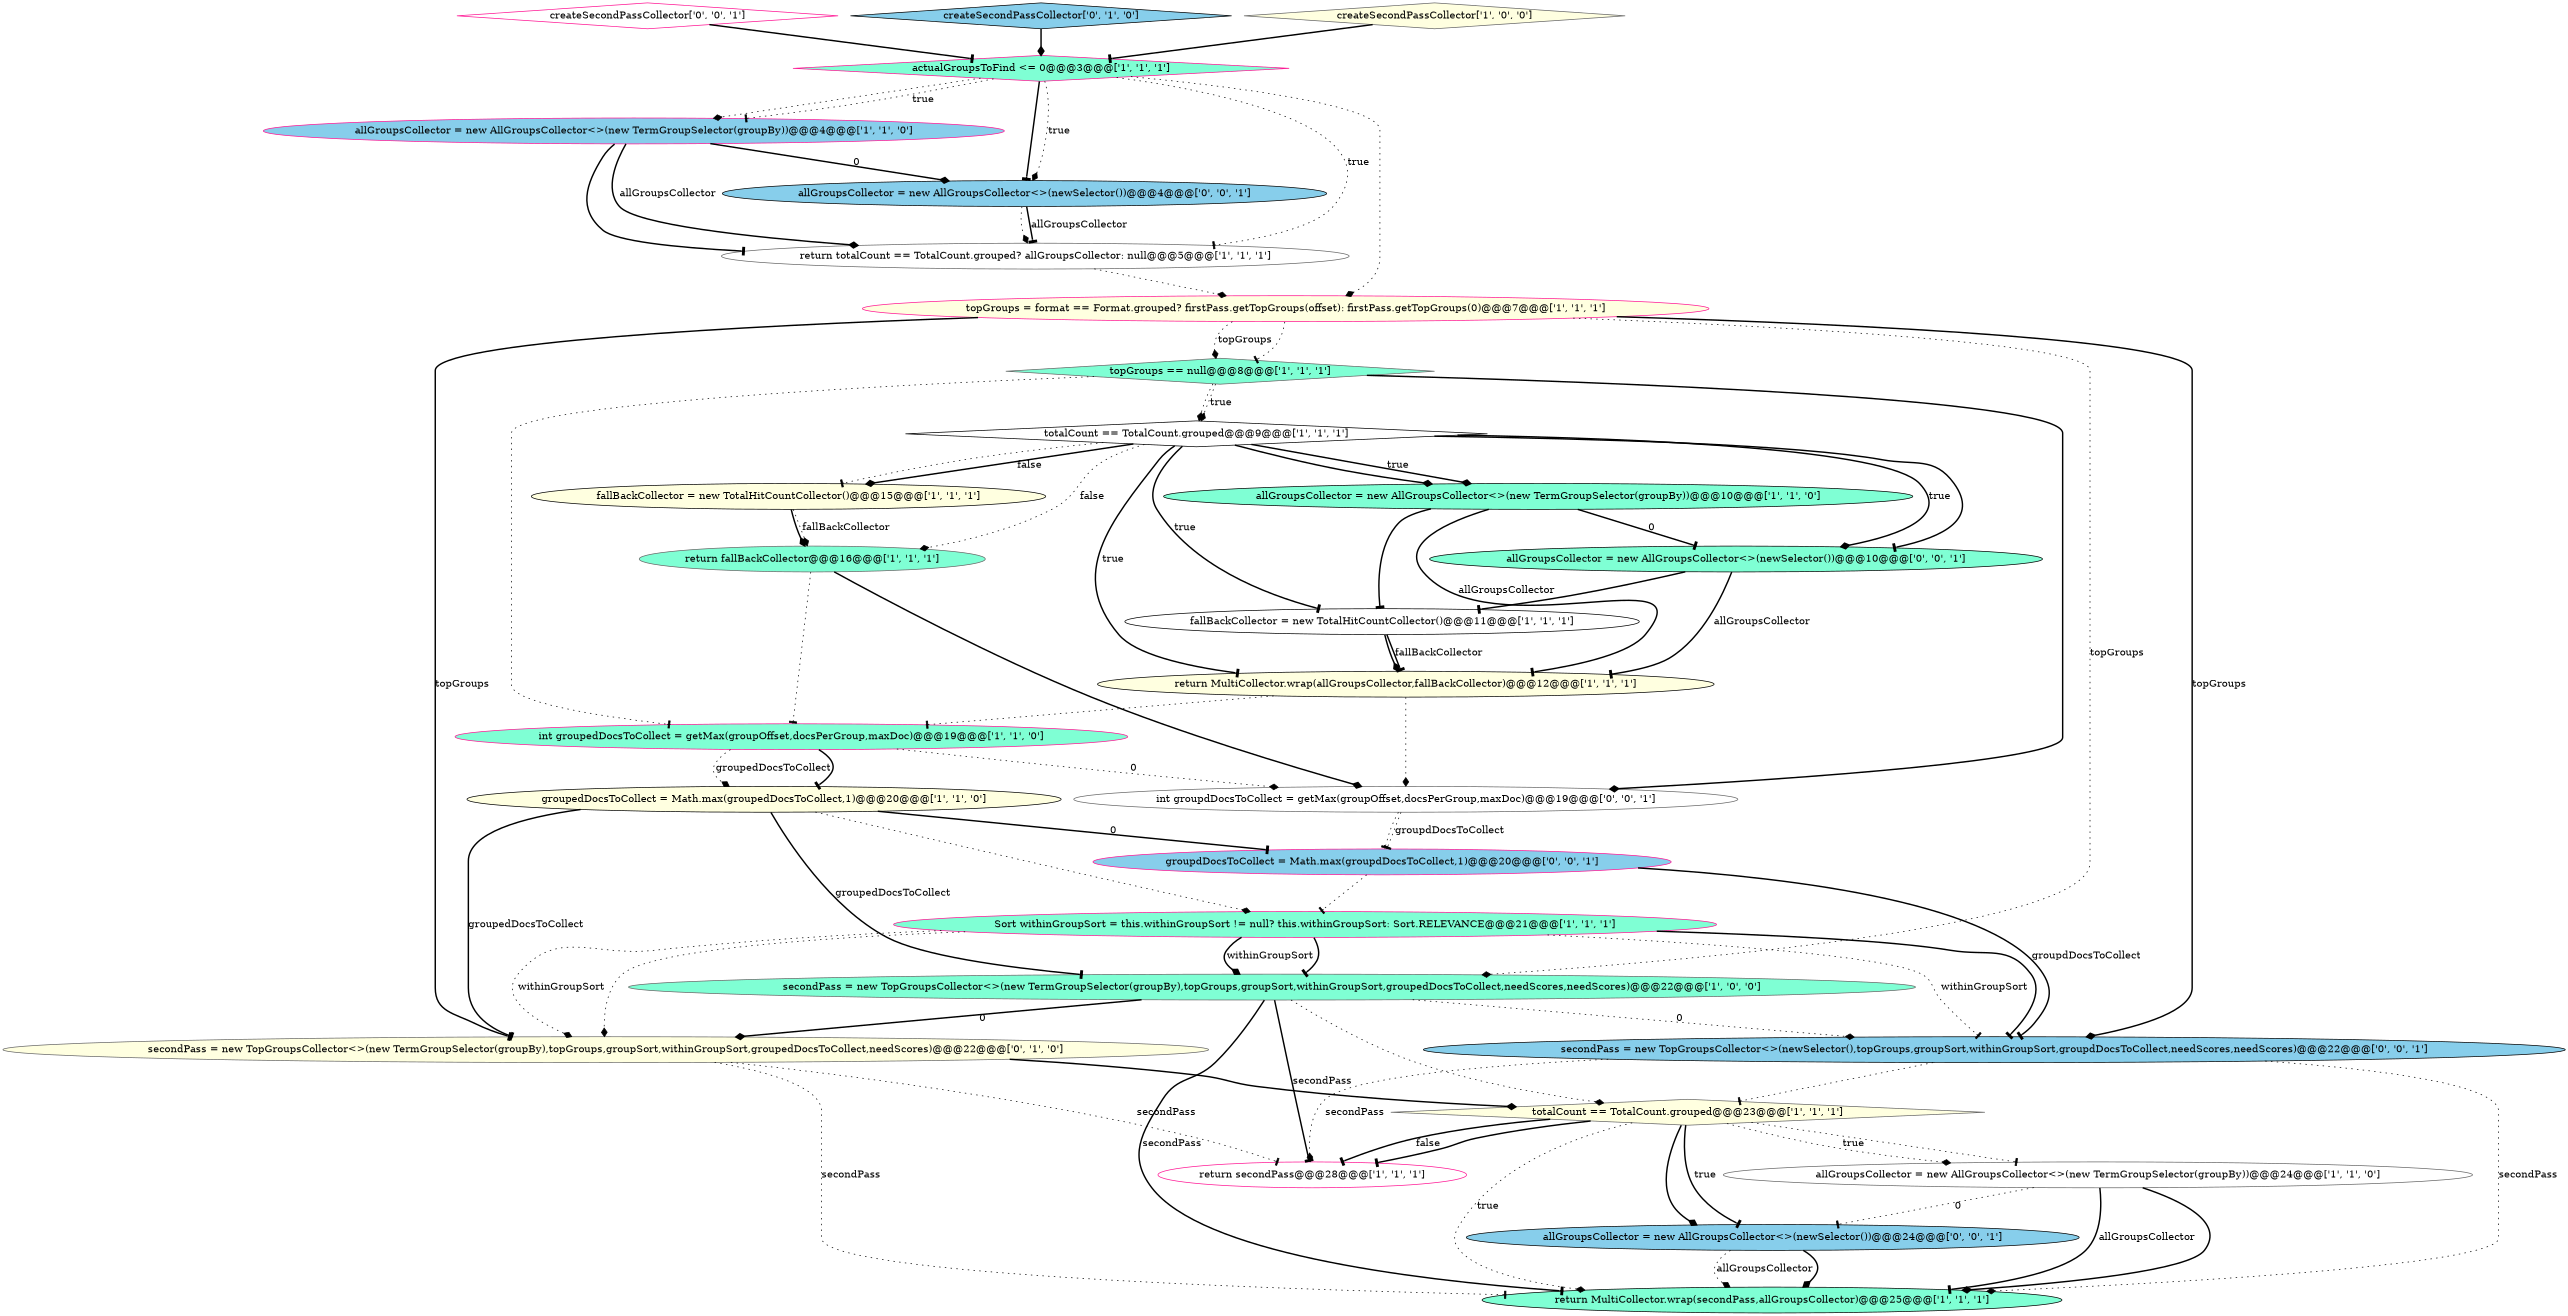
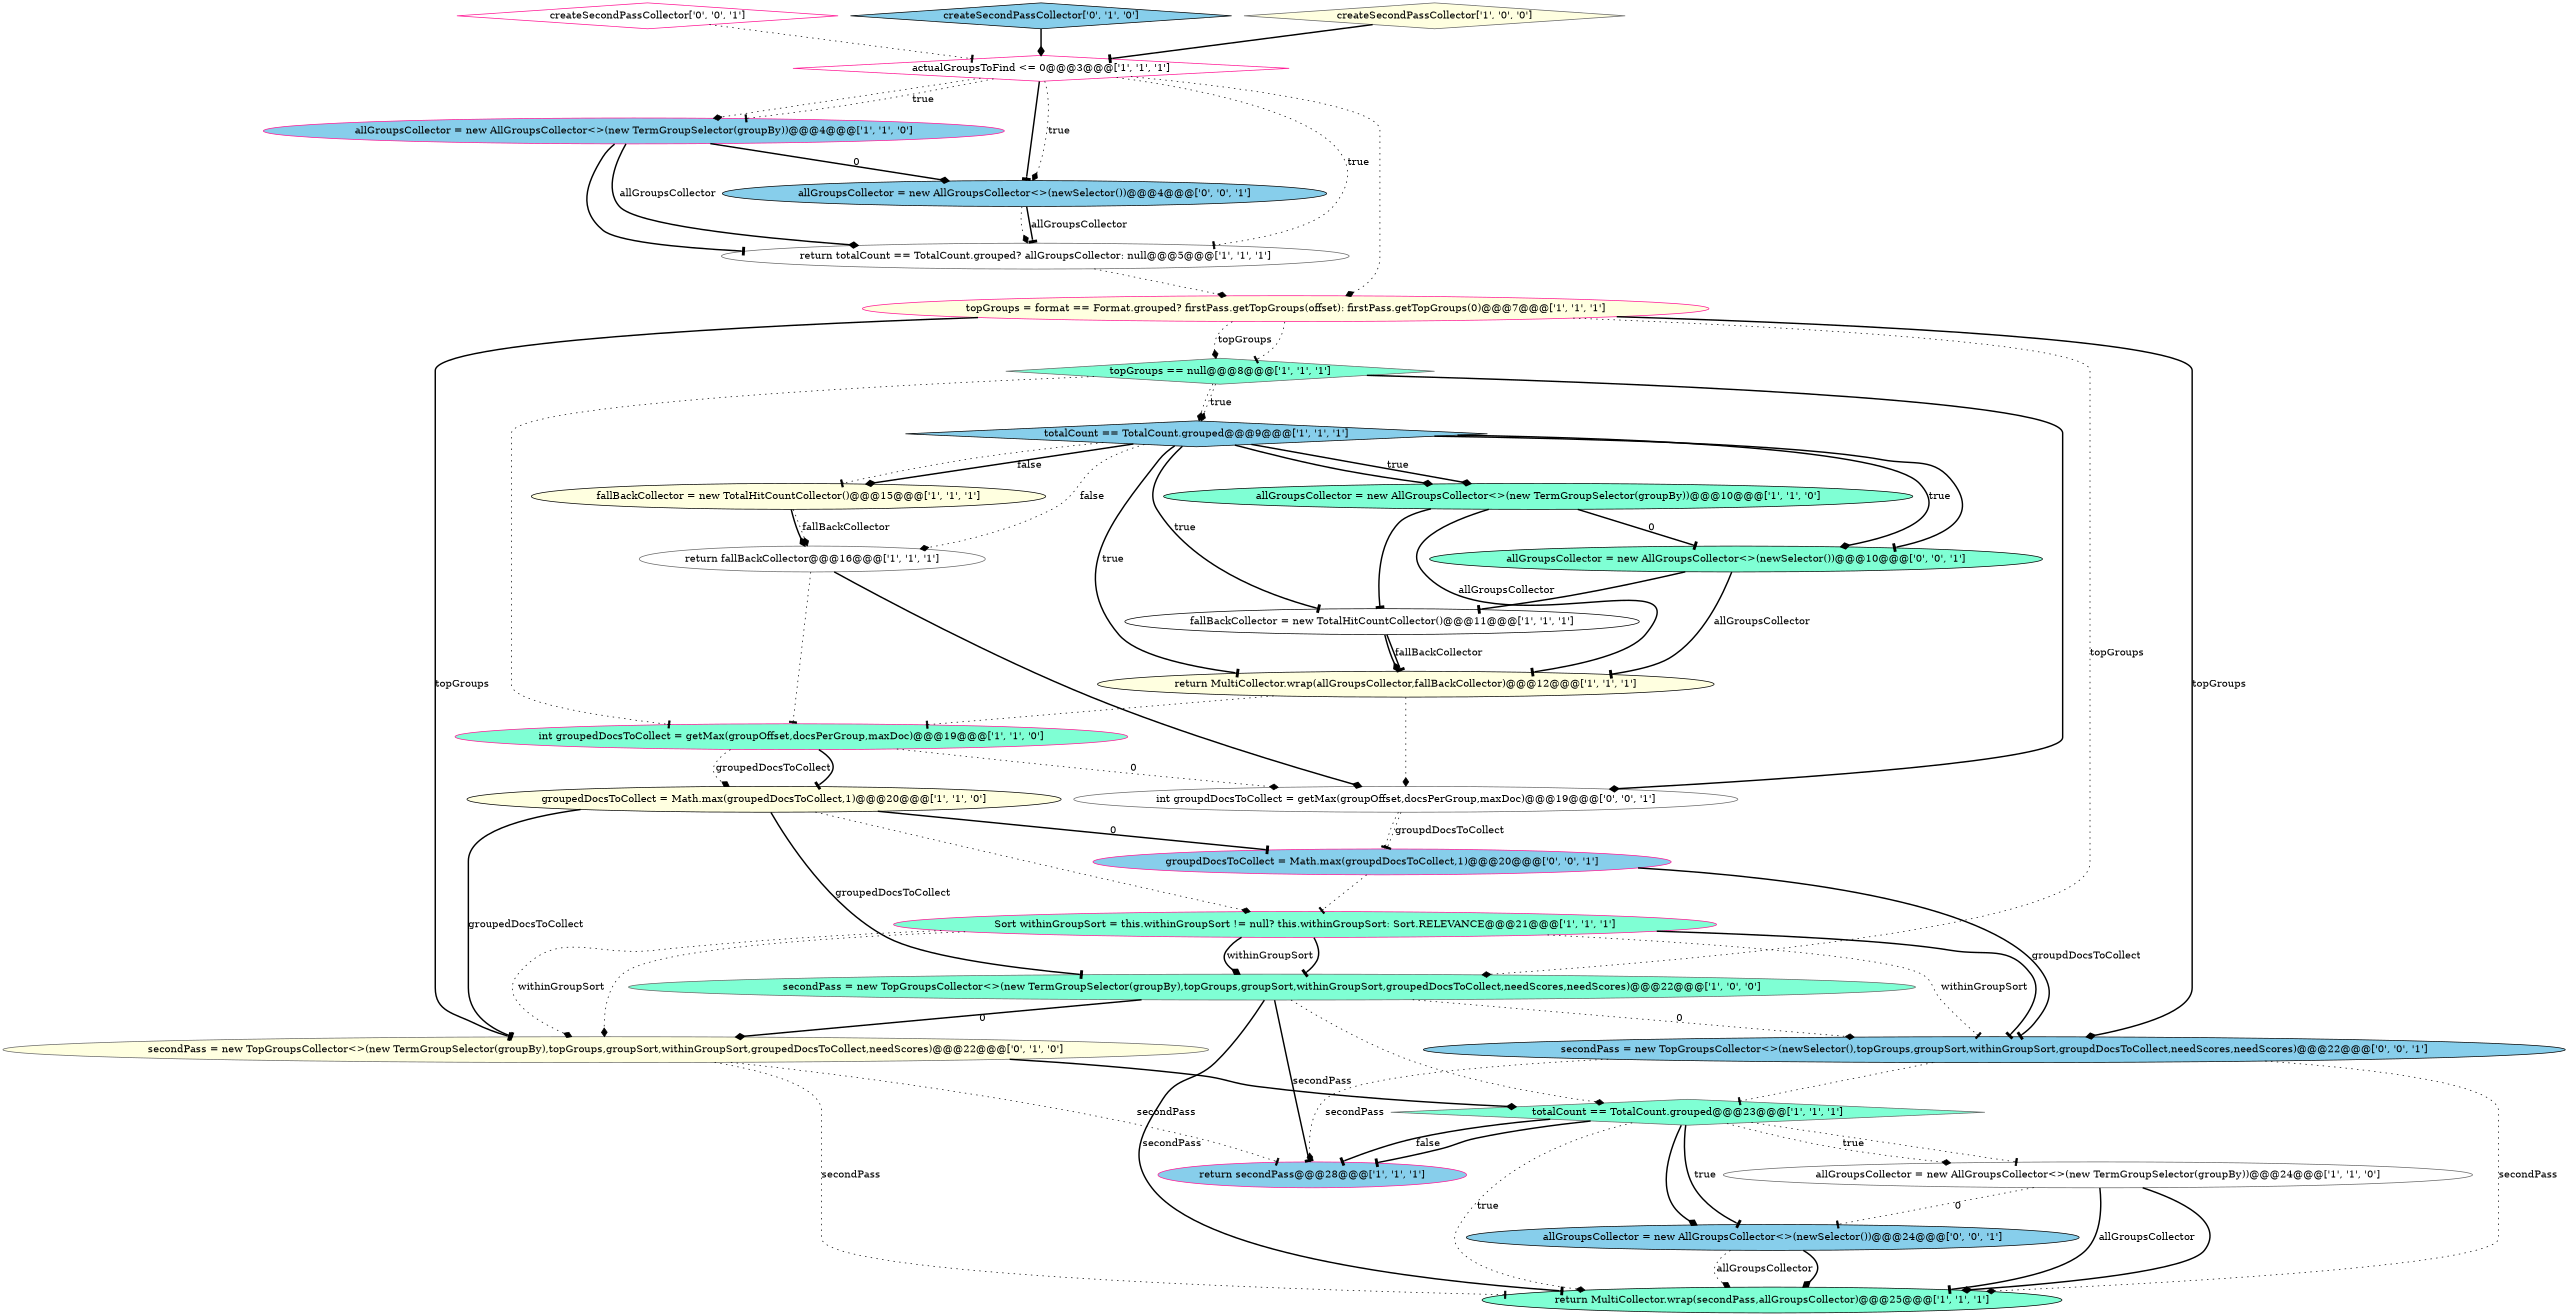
(840, 41) -> (840, 41)
(1041, 68) -> (1041, 68)
(1196, 434) -> (1196, 434)
(812, 559) -> (812, 559)
(1688, 1112) -> (1688, 1112)
(1312, 1175) -> (1312, 1175)
